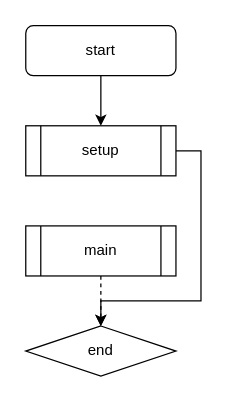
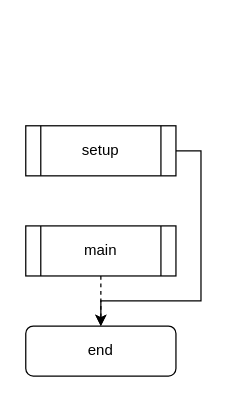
(101, 51) -> none
(101, 97) -> none
(101, 351) -> (101, 351)
